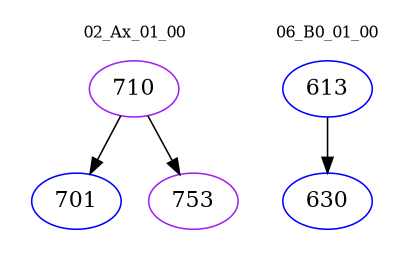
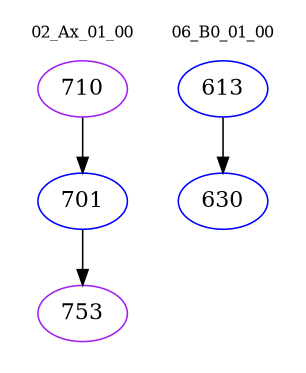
(160, 138) -> (83, 250)
